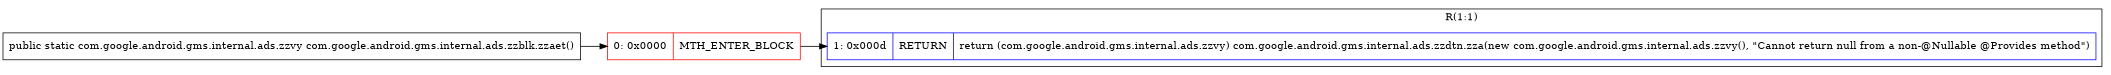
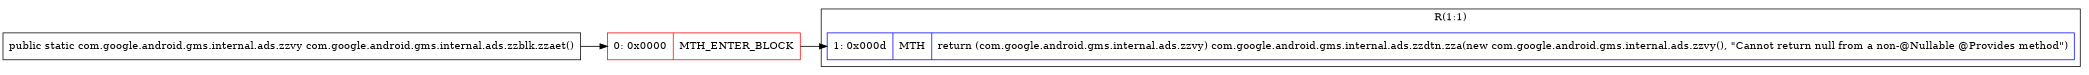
(923, 46) -> (912, 46)
